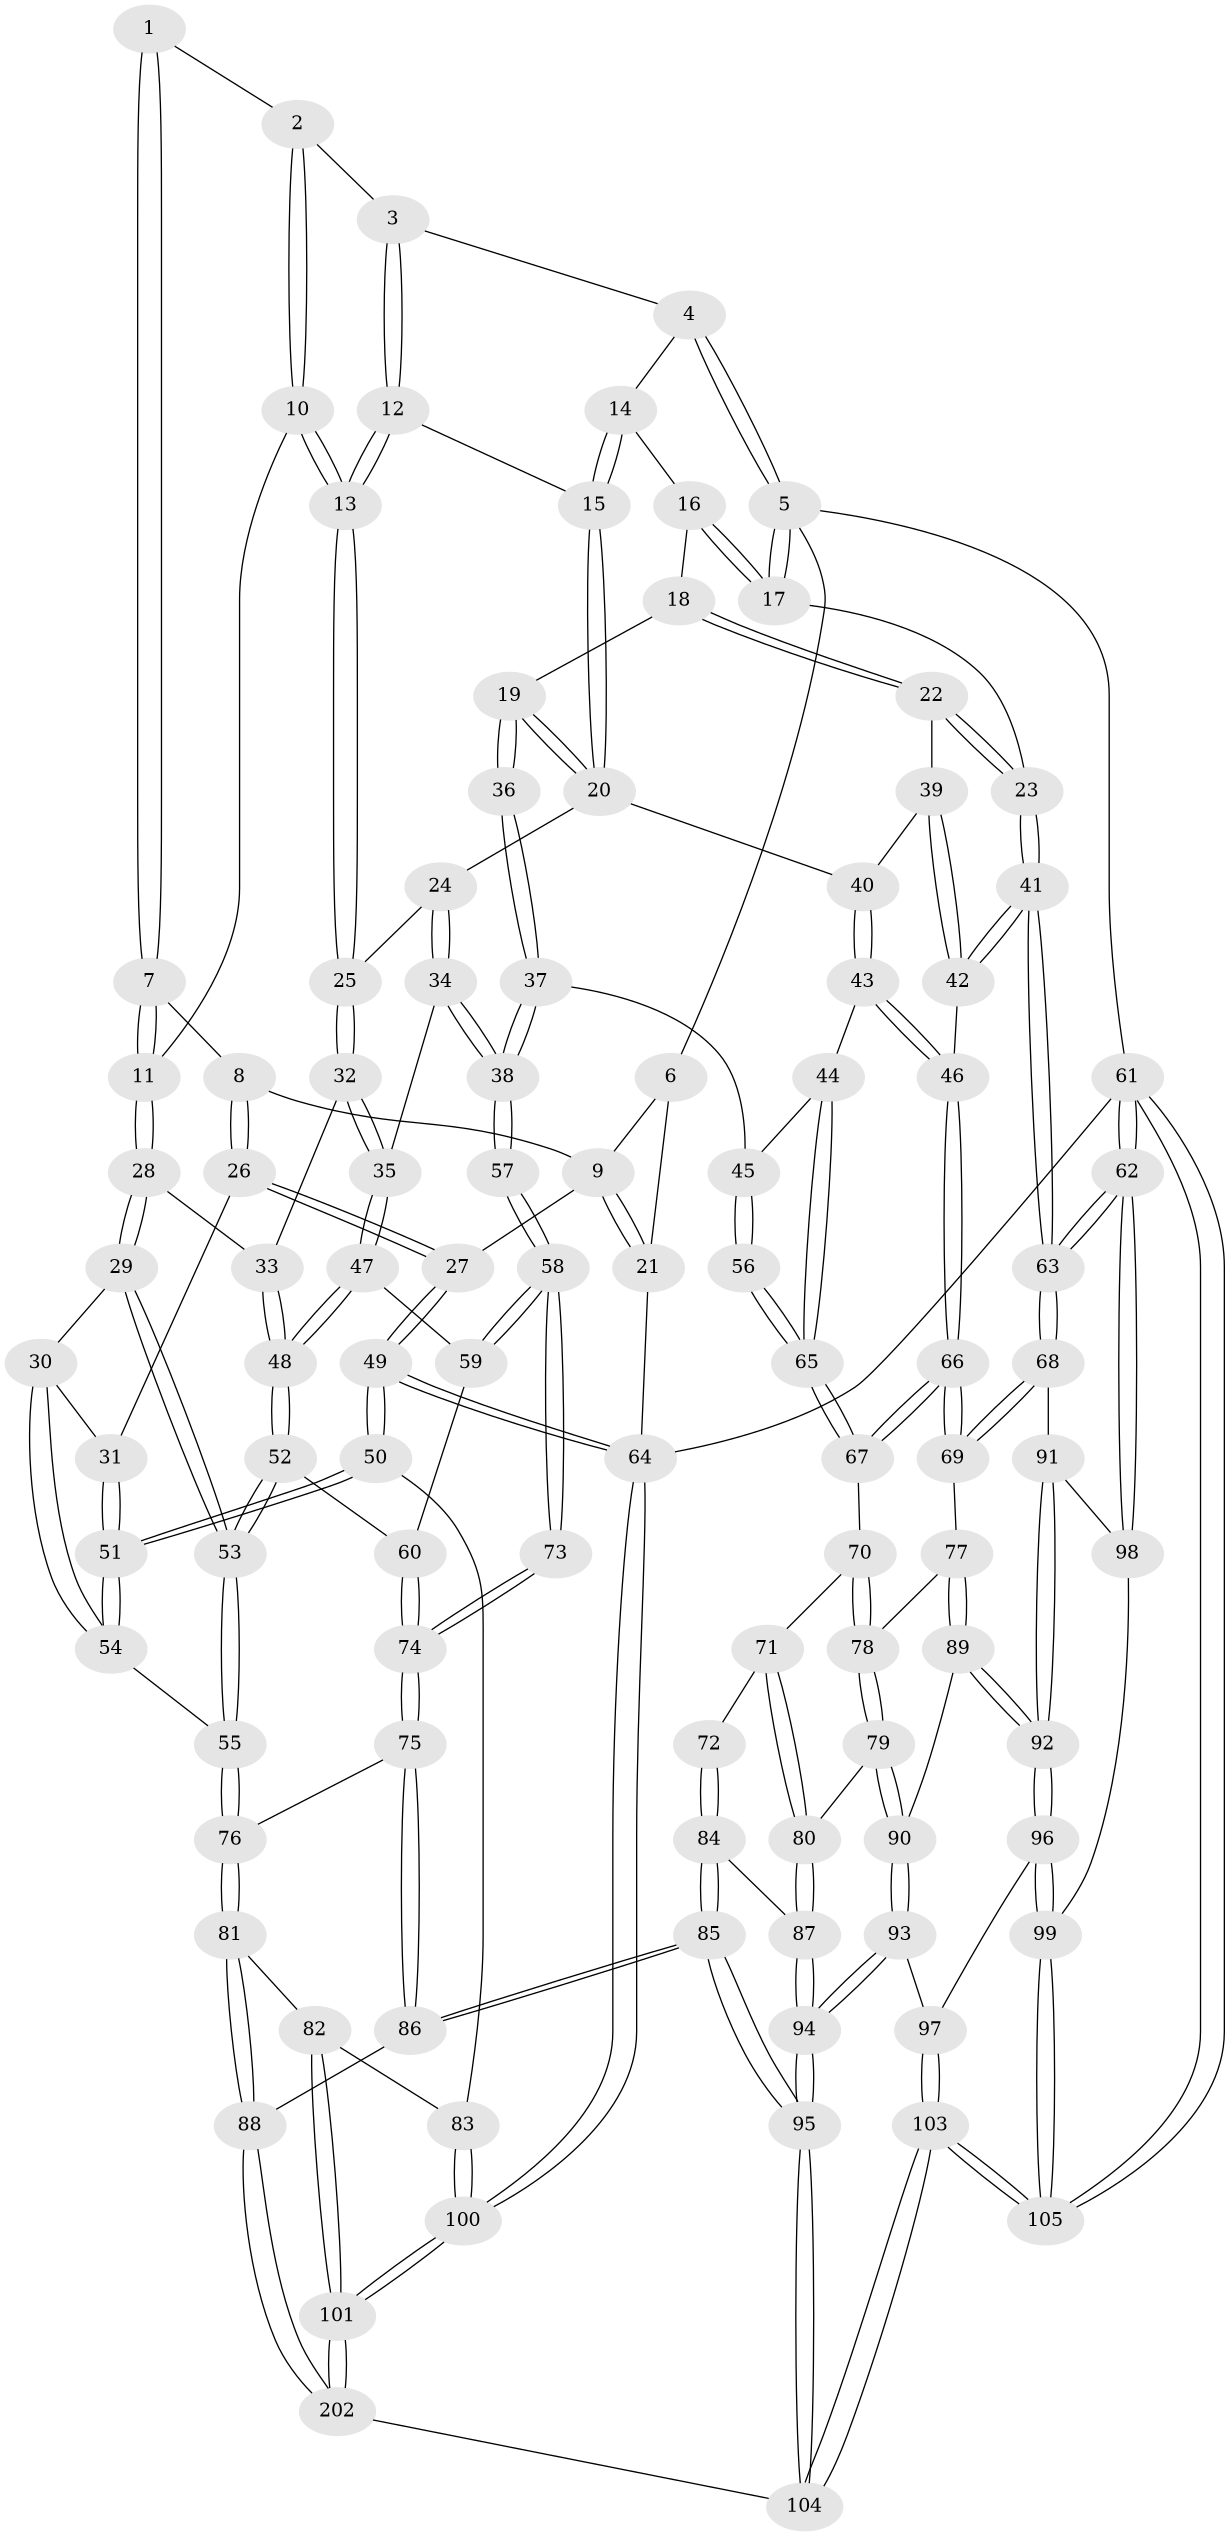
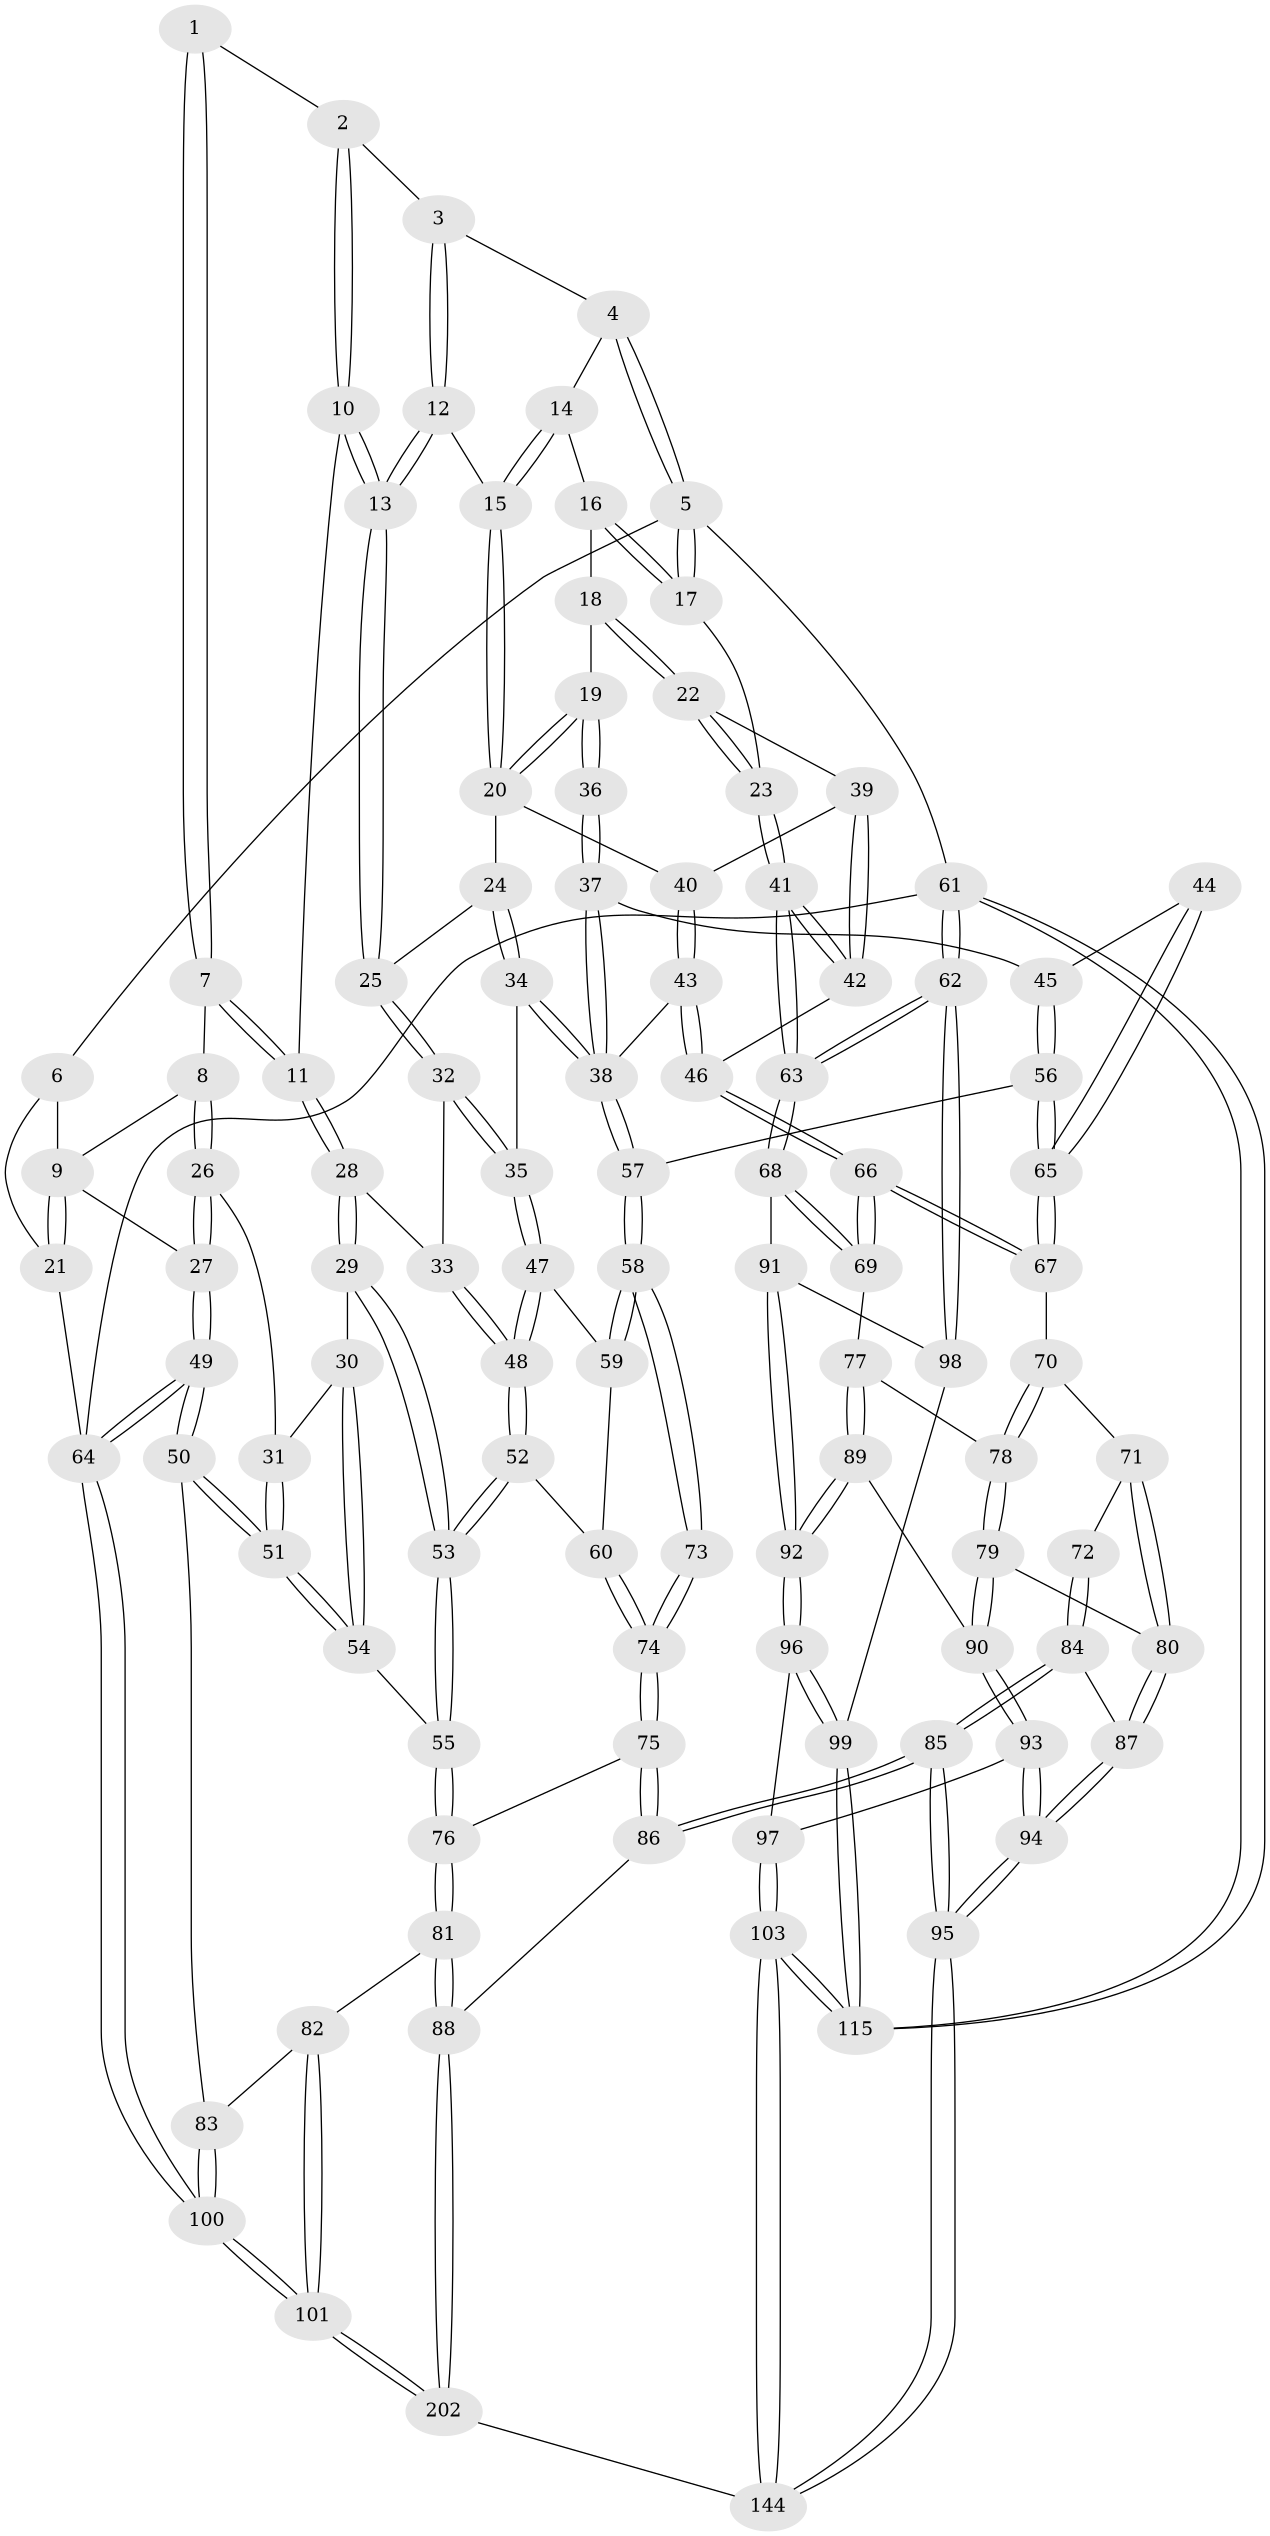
(846, 1030) -> (644, 1030)
none -> (839, 1123)
(1046, 2221) -> (856, 2030)
(805, 2507) -> (768, 2507)
